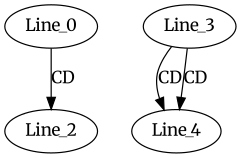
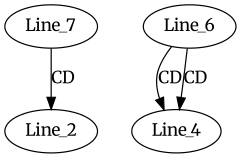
(51, 26) -> (51, 26)
(190, 26) -> (190, 26)
